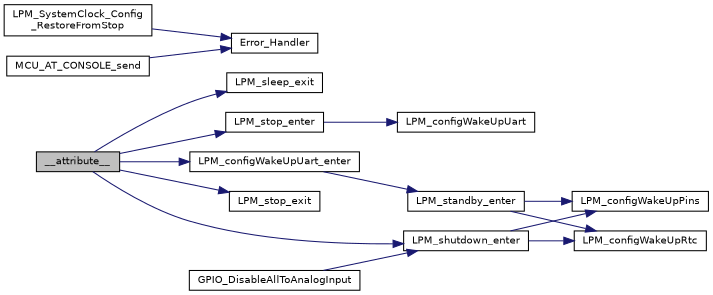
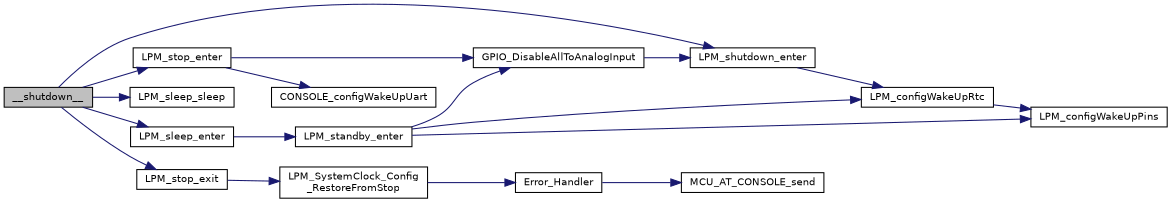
(185, 54) -> (636, 183)
none -> (347, 58)
(275, 83) -> (182, 97)
none -> (456, 99)
(466, 122) -> (354, 97)
(78, 162) -> (48, 97)
(275, 162) -> (182, 137)
none -> (248, 181)
(539, 224) -> (1007, 106)
